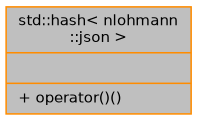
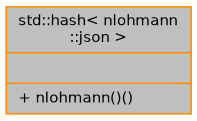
(70, 98) -> (76, 98)
